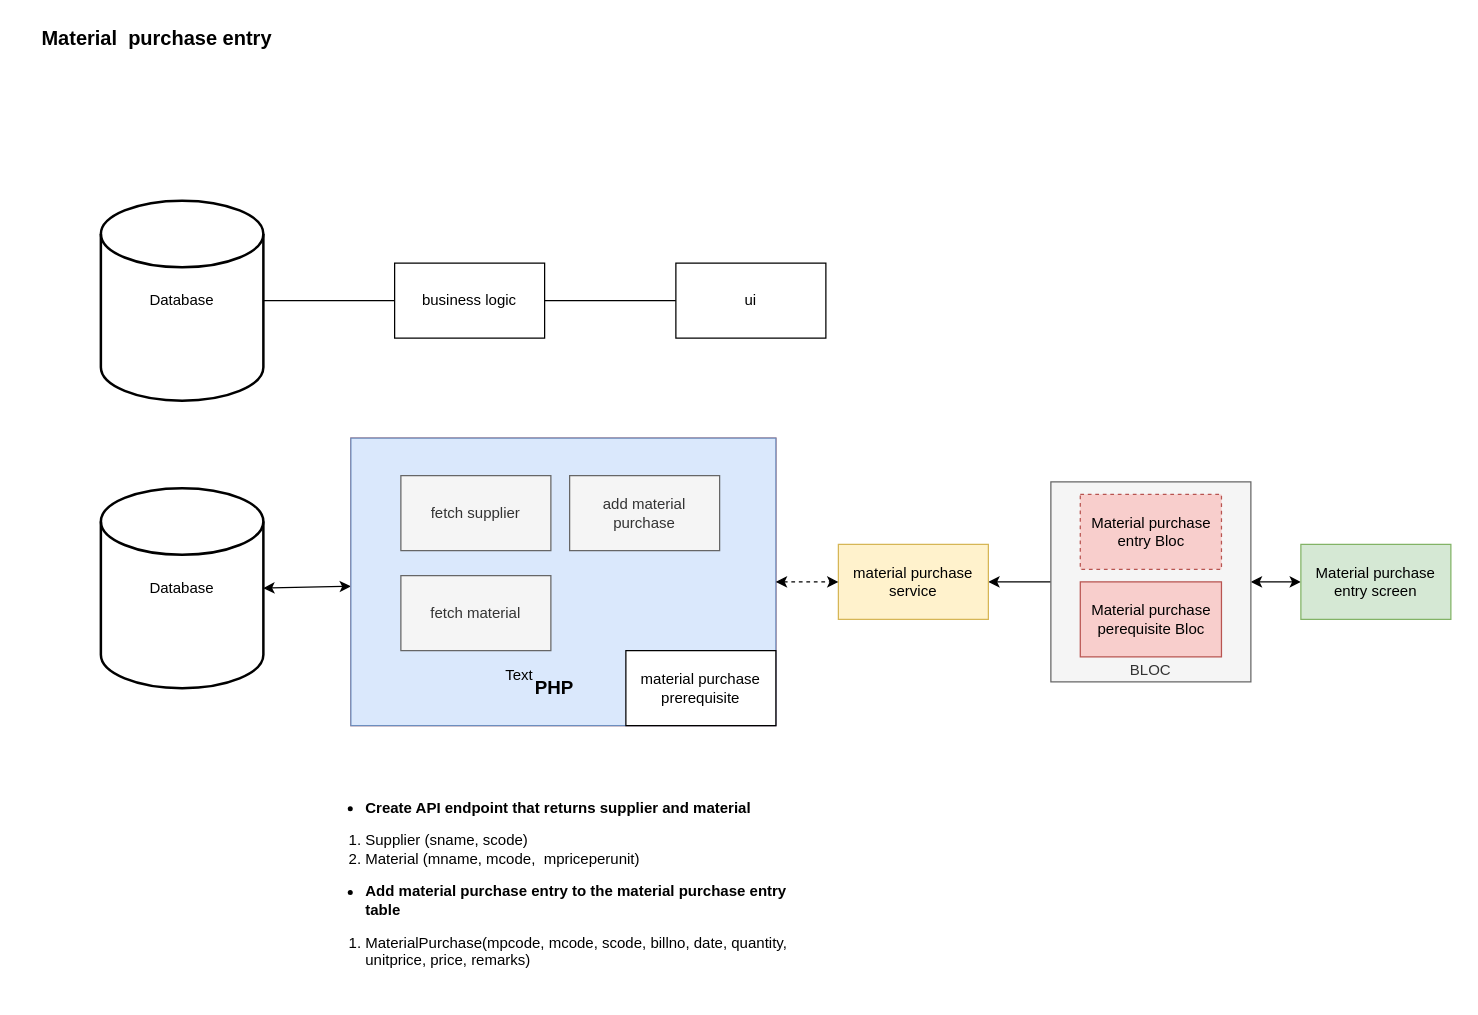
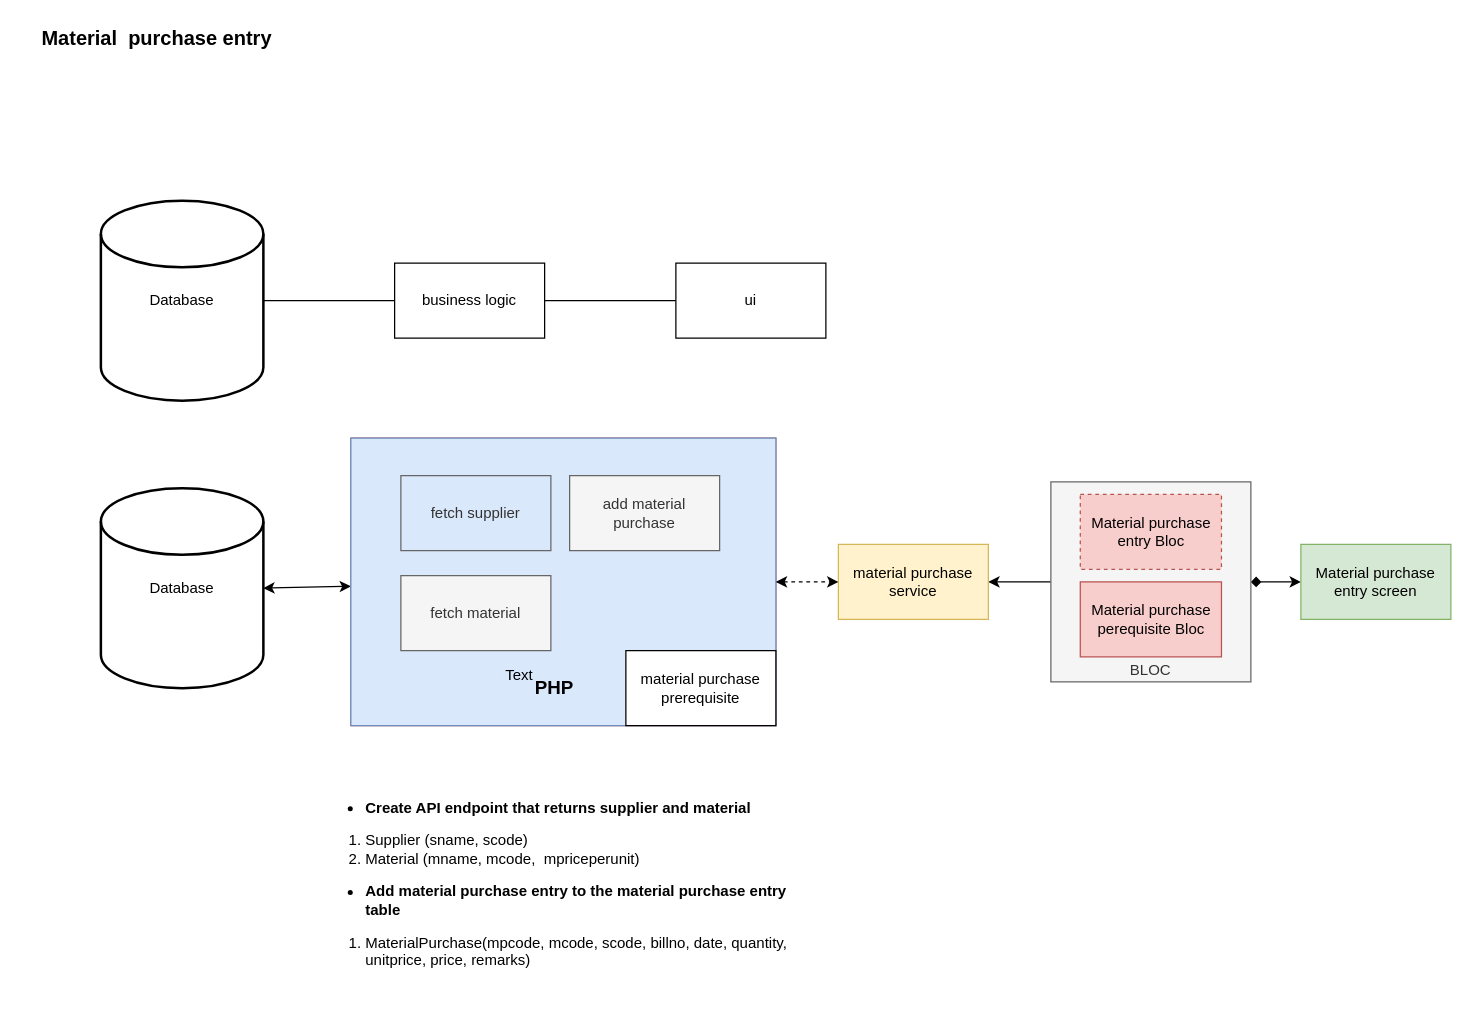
(476, 513) -> (476, 513)
(1261, 582) -> (1261, 582)
